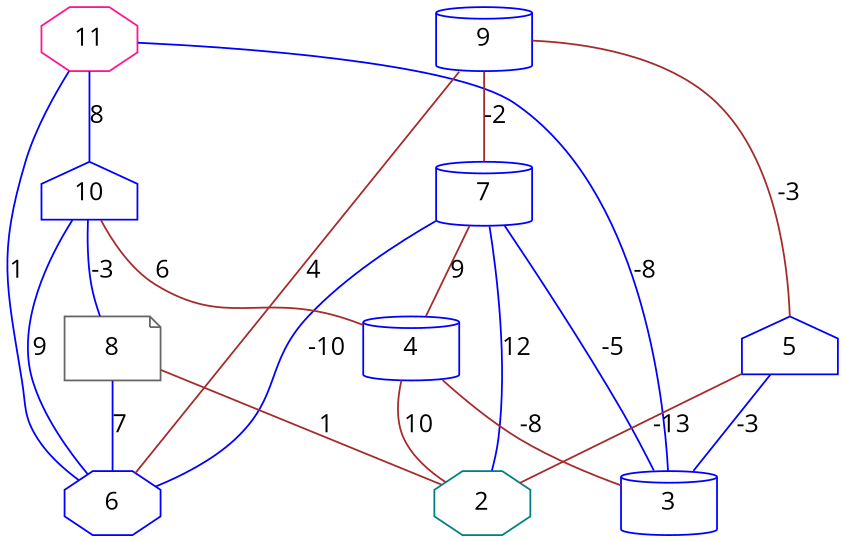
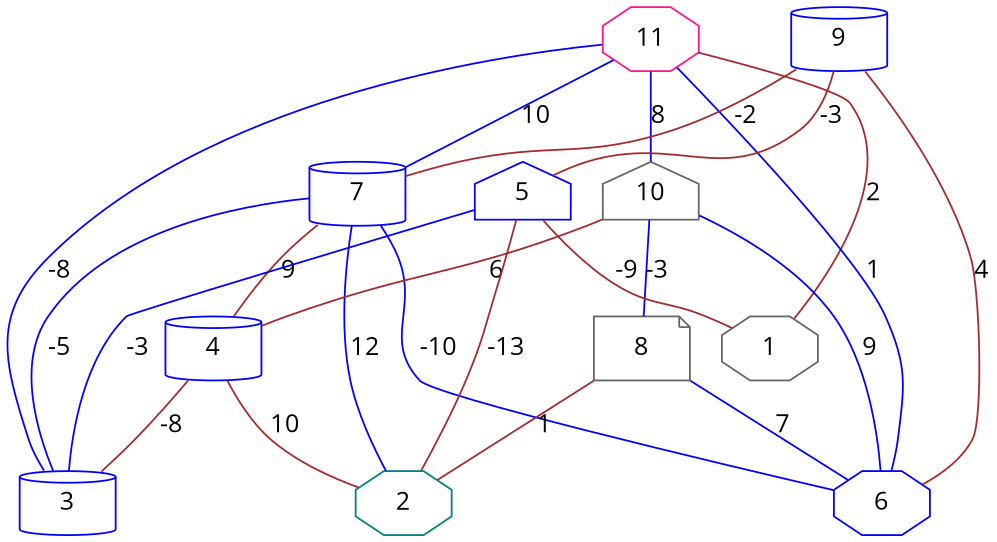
none -> (510, 114)
(89, 194) -> (651, 194)
none -> (770, 348)
